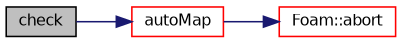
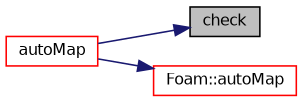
(96, 22) -> (136, 37)
(337, 22) -> (225, 81)
